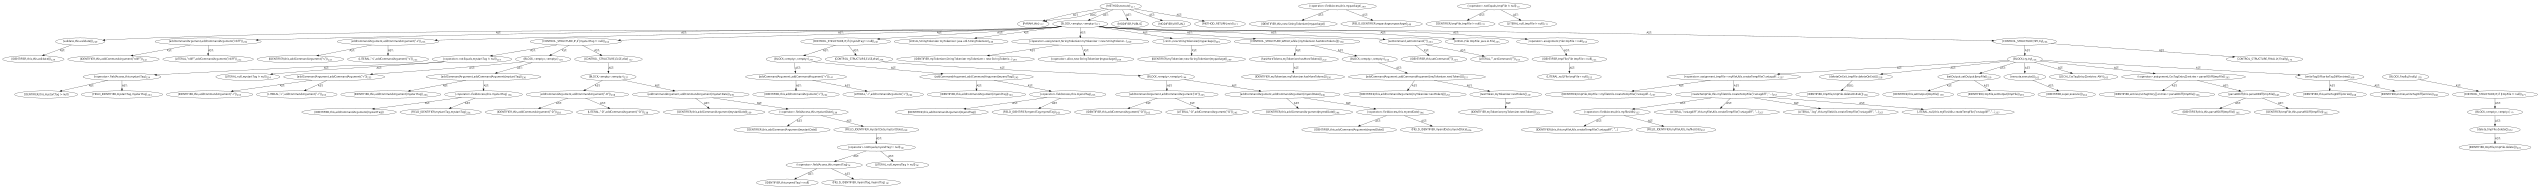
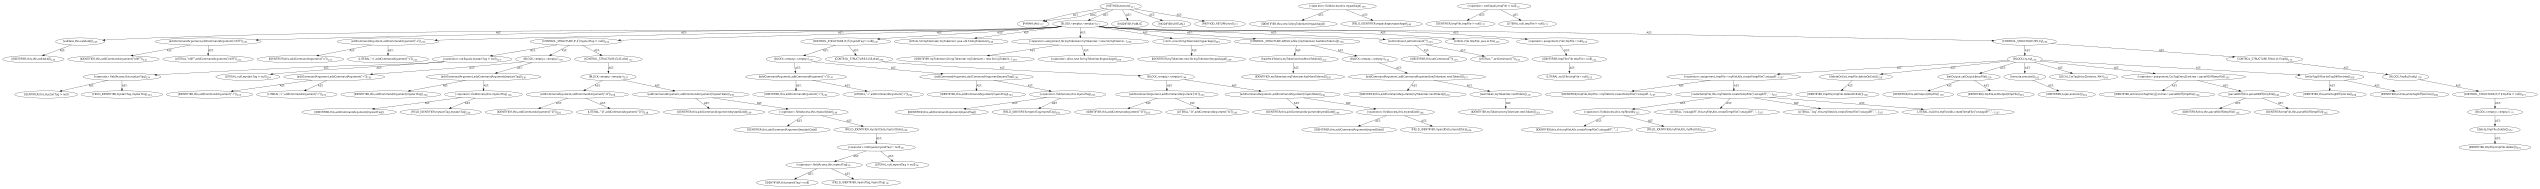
none -> (2337, 68)
(1851, 86) -> (1851, 86)
